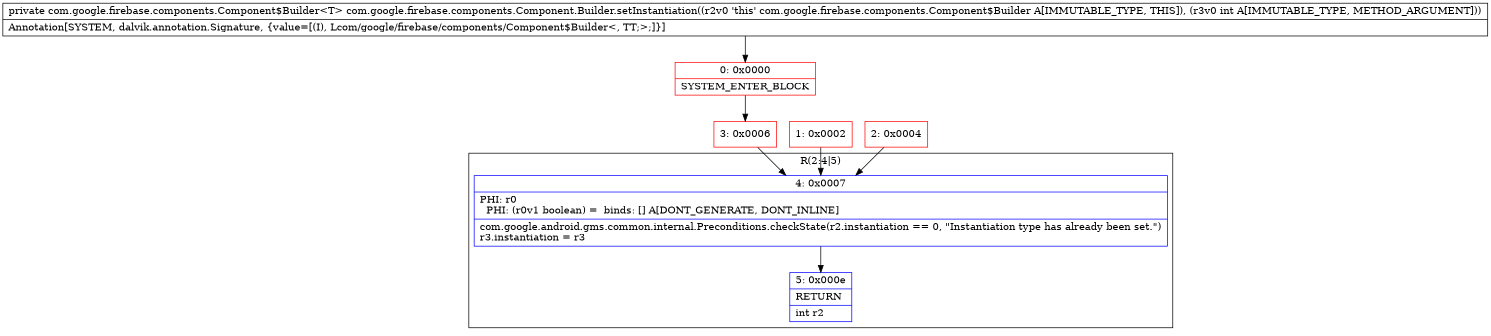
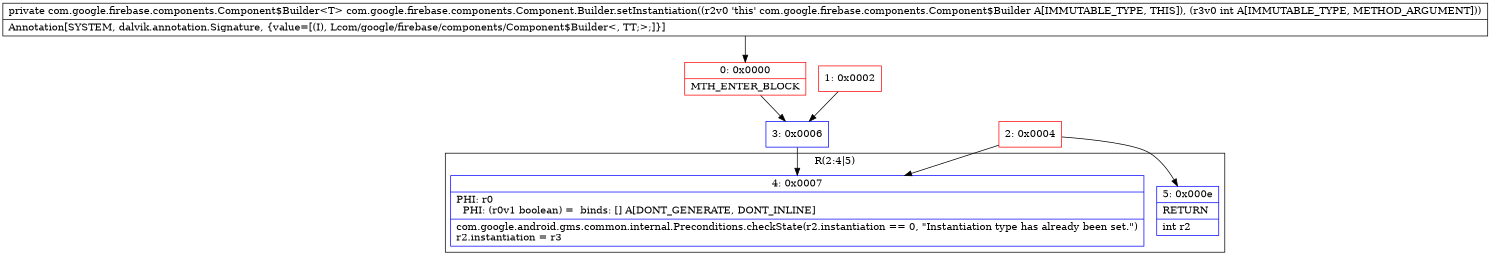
(745, 87) -> (745, 87)
(745, 134) -> (797, 134)
(821, 158) -> (826, 104)
(533, 238) -> (509, 238)
(821, 256) -> (1124, 145)
